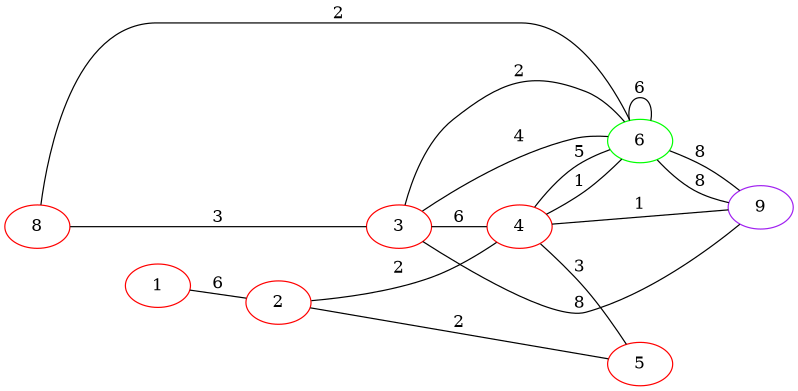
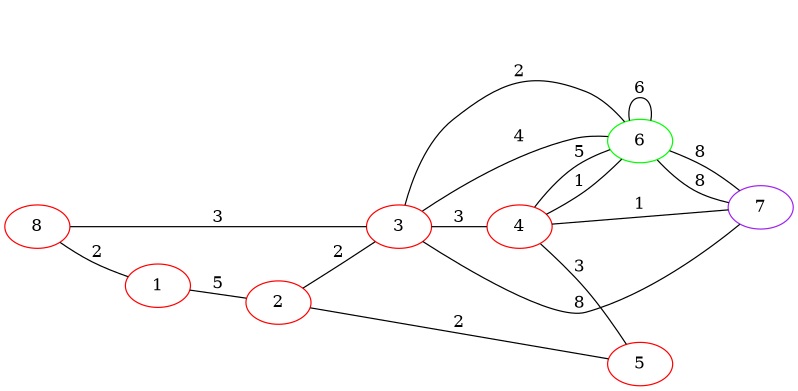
(299, 23) -> (93, 262)
(761, 207) -> (761, 207)
(459, 218) -> (459, 218)
(218, 284) -> (218, 284)
(408, 284) -> (339, 265)
